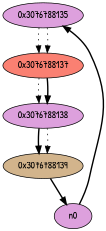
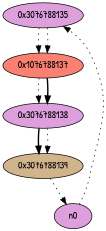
(43, 66) -> (43, 66)
(103, 114) -> (103, 114)
(57, 188) -> (57, 188)
